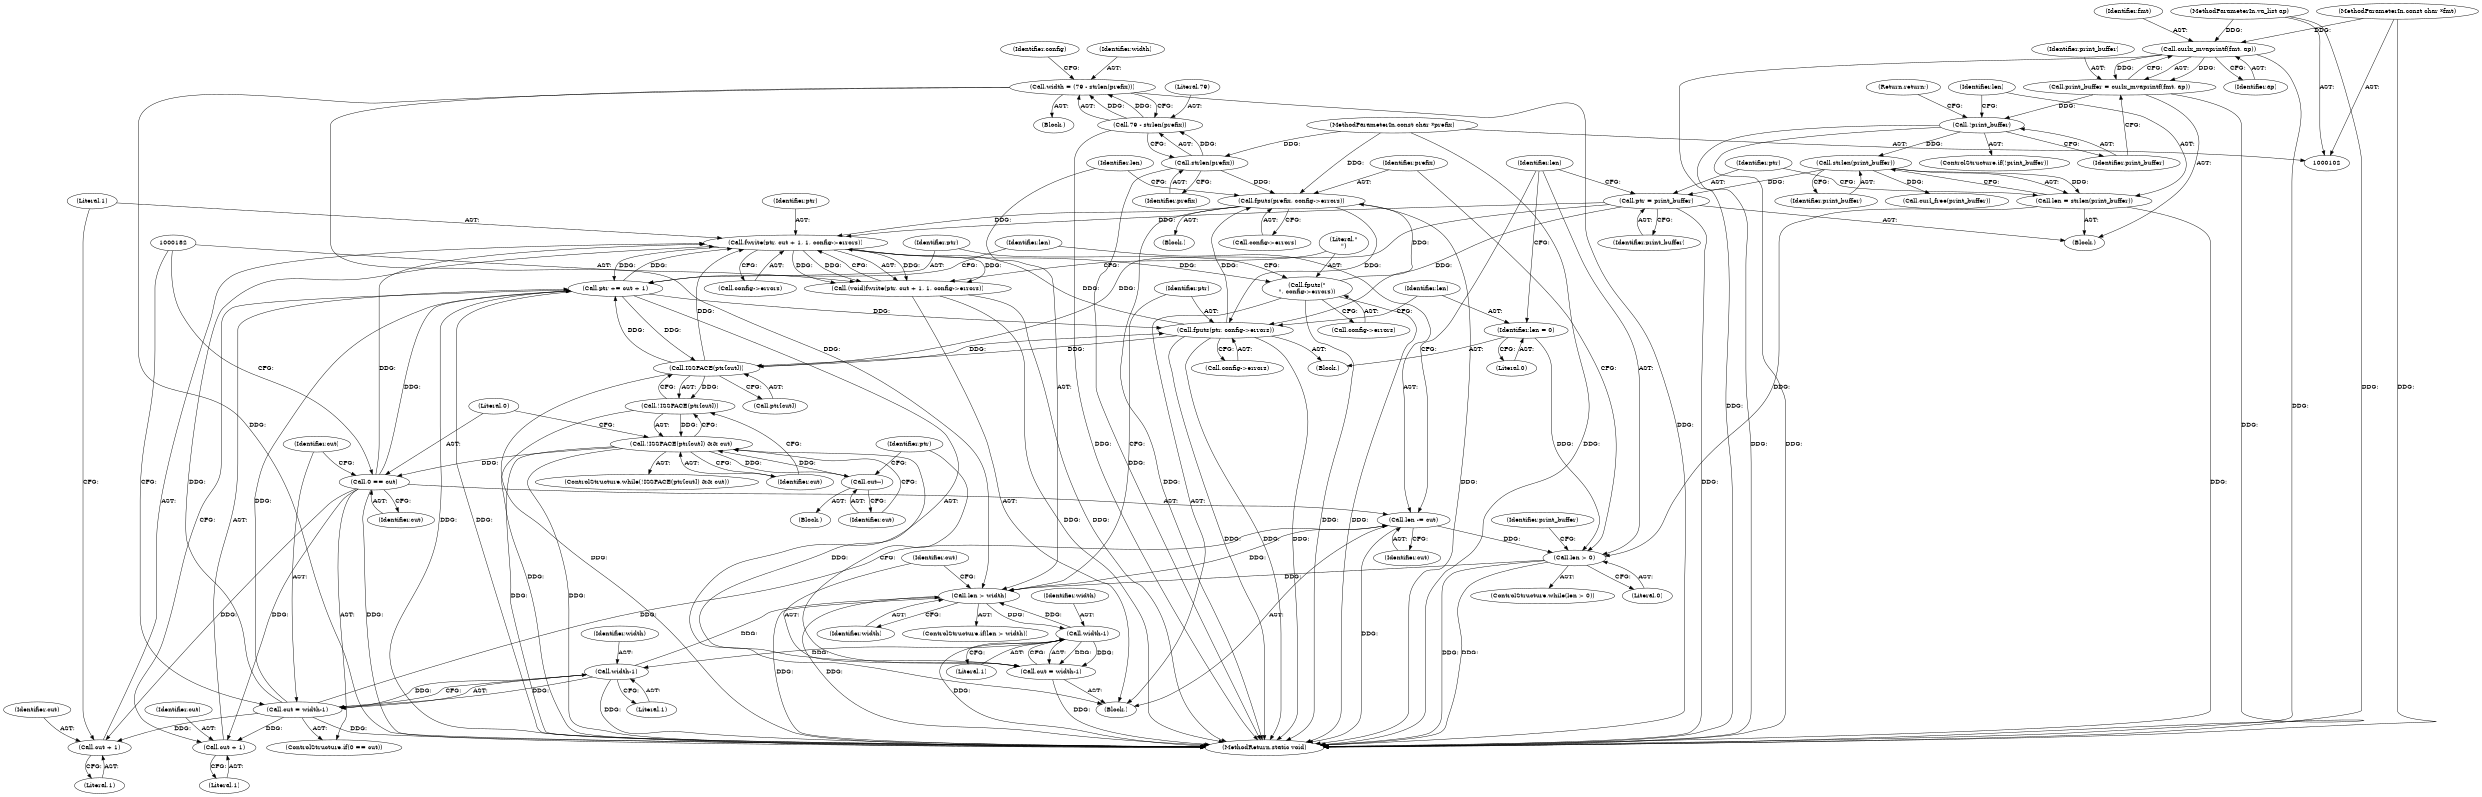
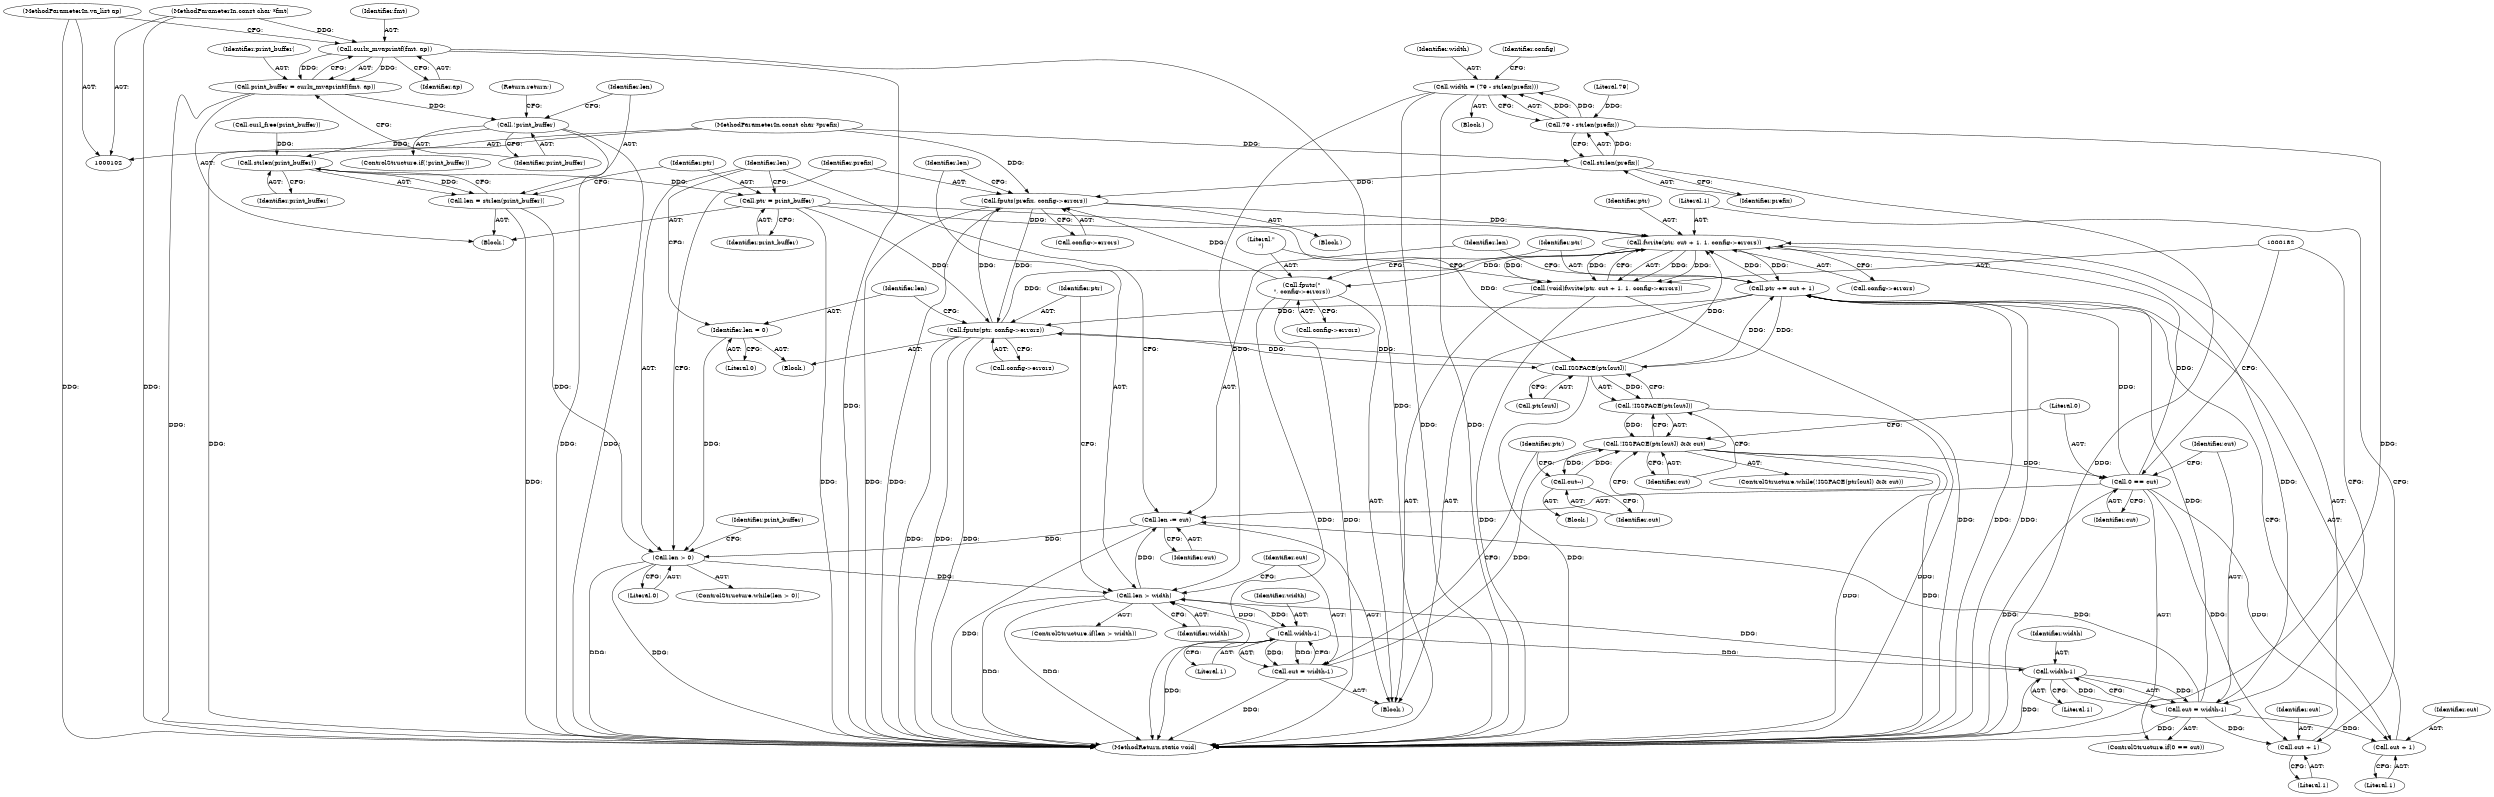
(2235, 30) -> (256, 30)
(1196, 106) -> (1615, 106)
(1899, 181) -> (277, 142)
